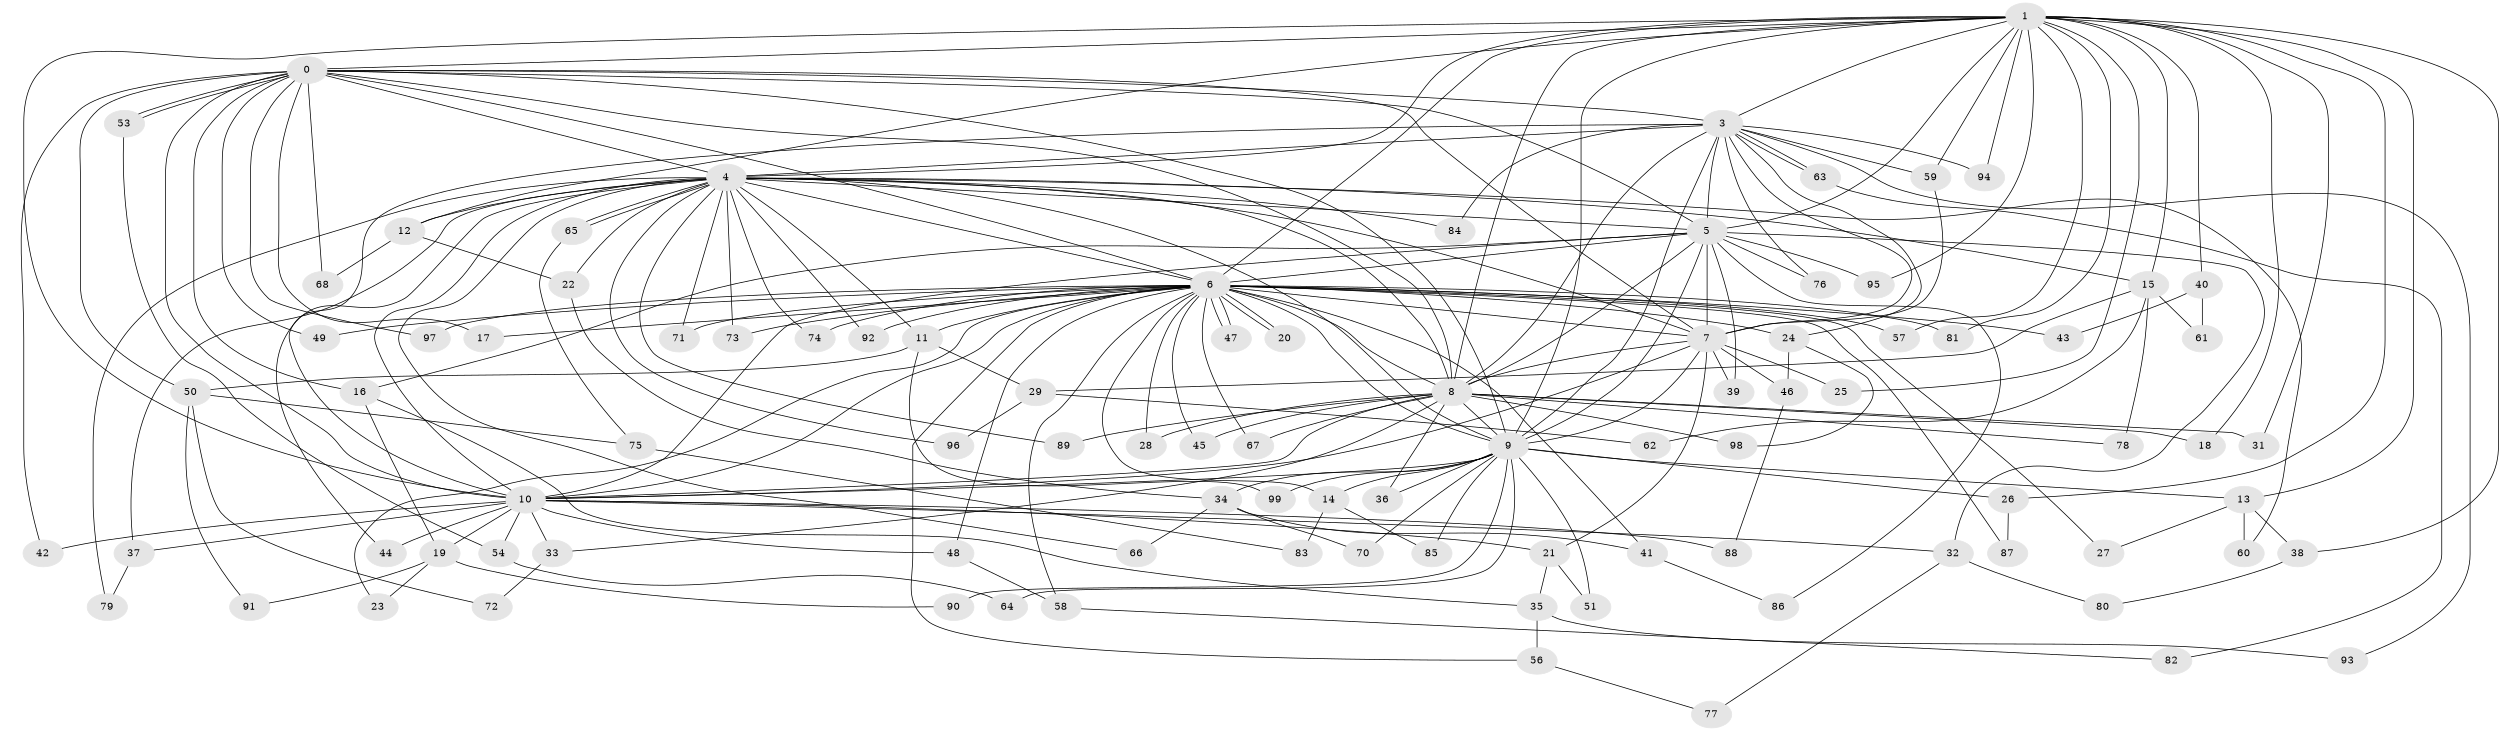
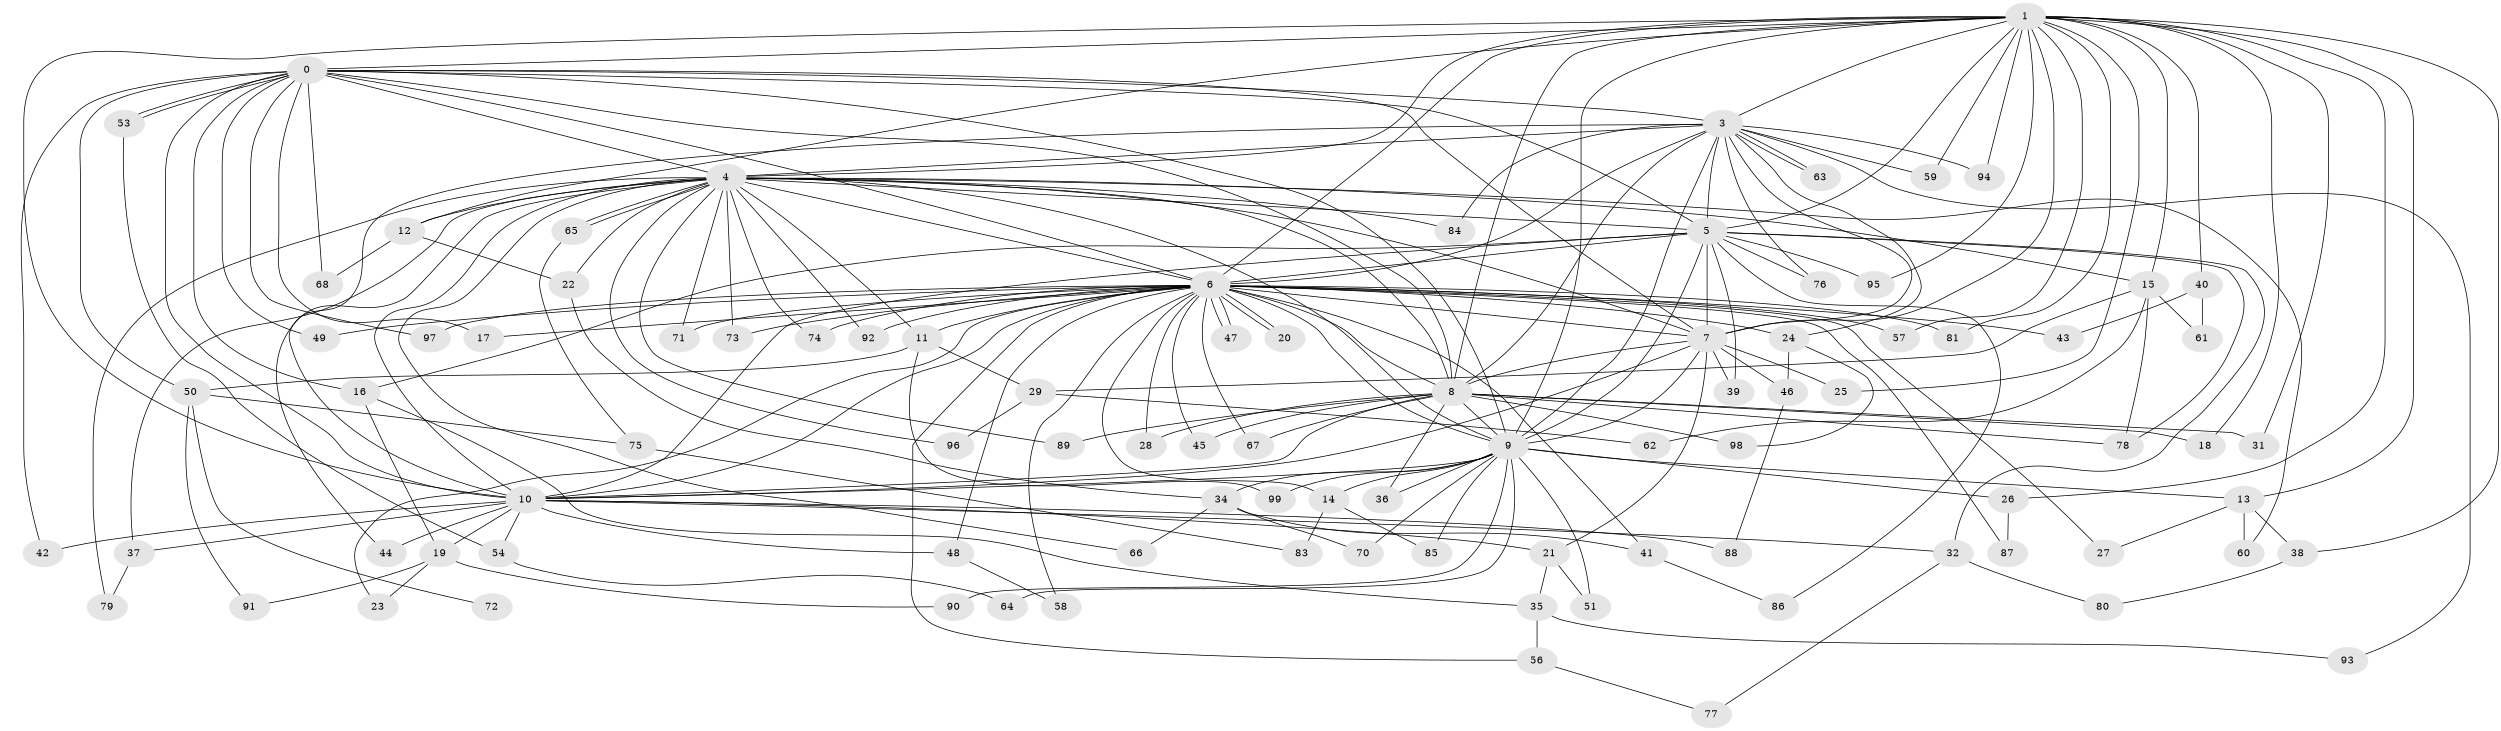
none -> (1504, 236)
(1920, 302) -> (1990, 274)
(1586, 320) -> (2227, 271)
(553, 553) -> none
(2172, 661) -> none
